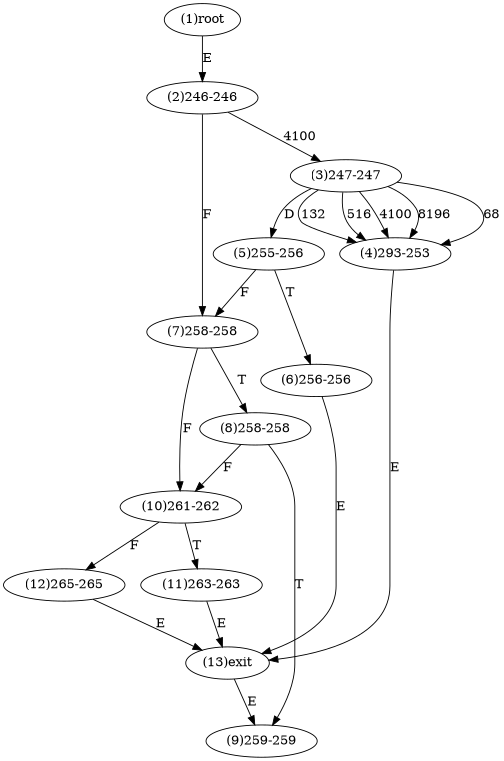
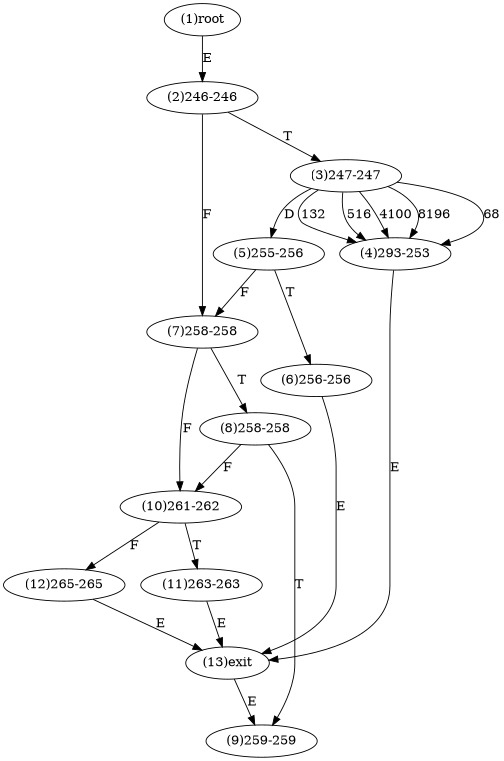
(300, 137) -> (288, 137)
